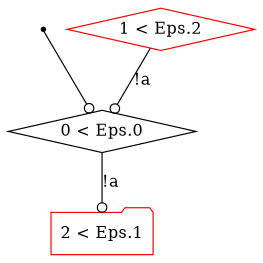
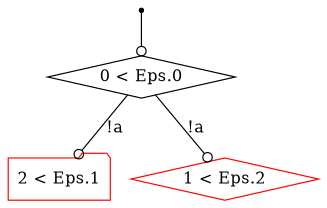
(134, 76) -> (180, 124)
